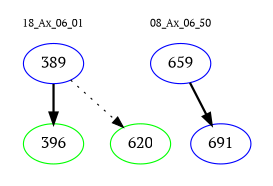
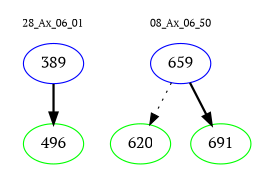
(53, 24) -> (53, 24)
(85, 93) -> (163, 99)
(54, 144) -> (54, 144)
(221, 144) -> (221, 144)
